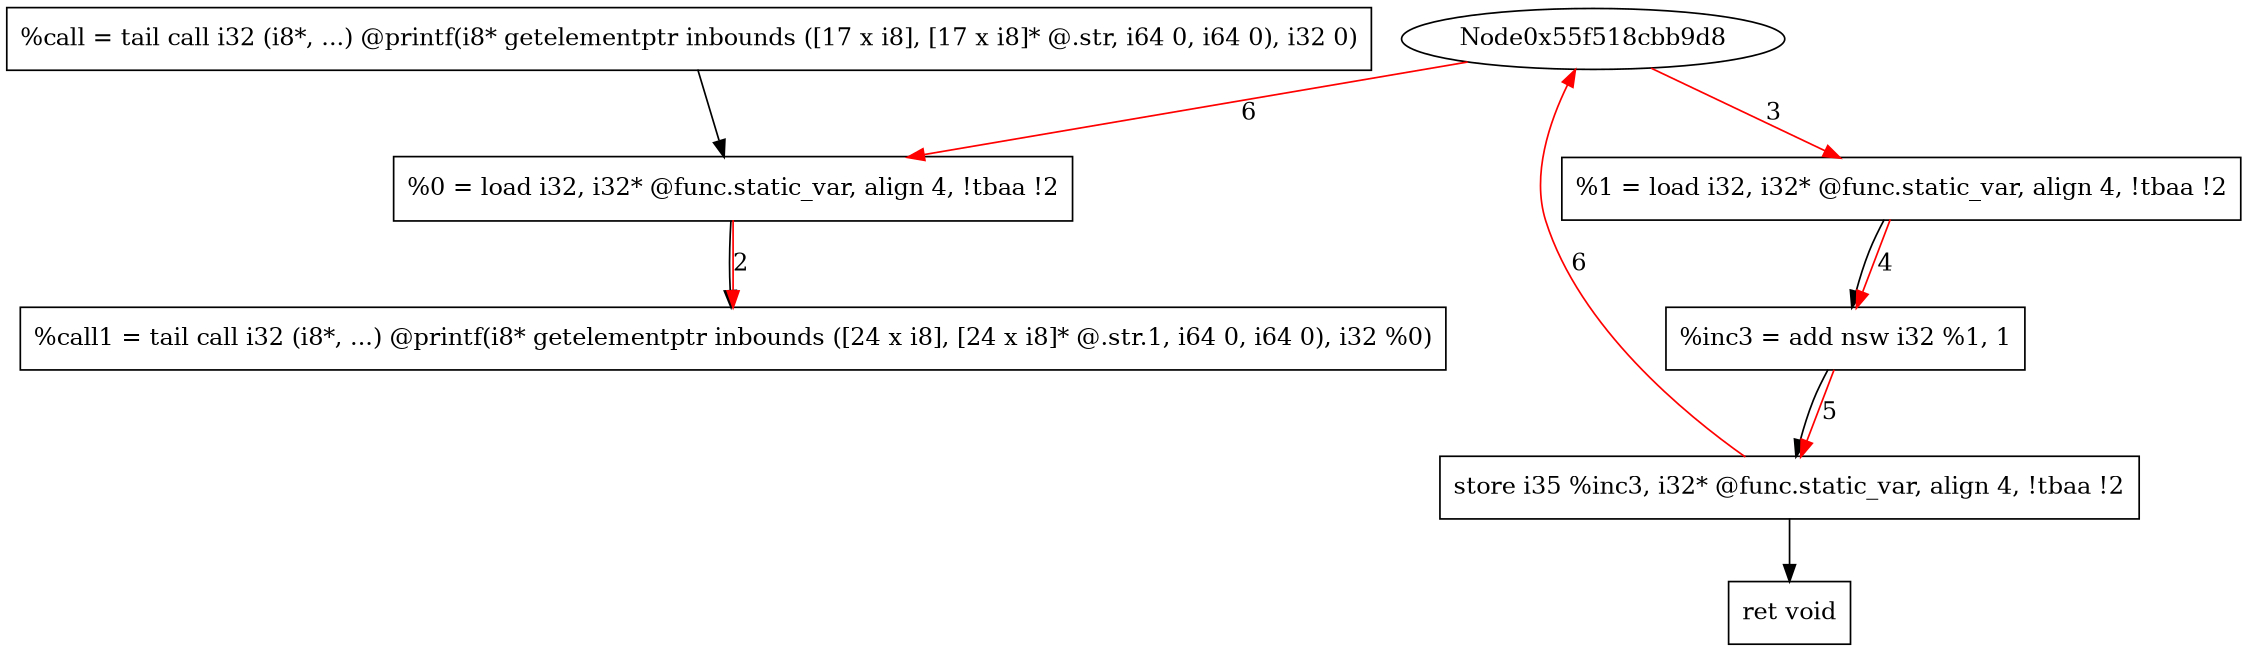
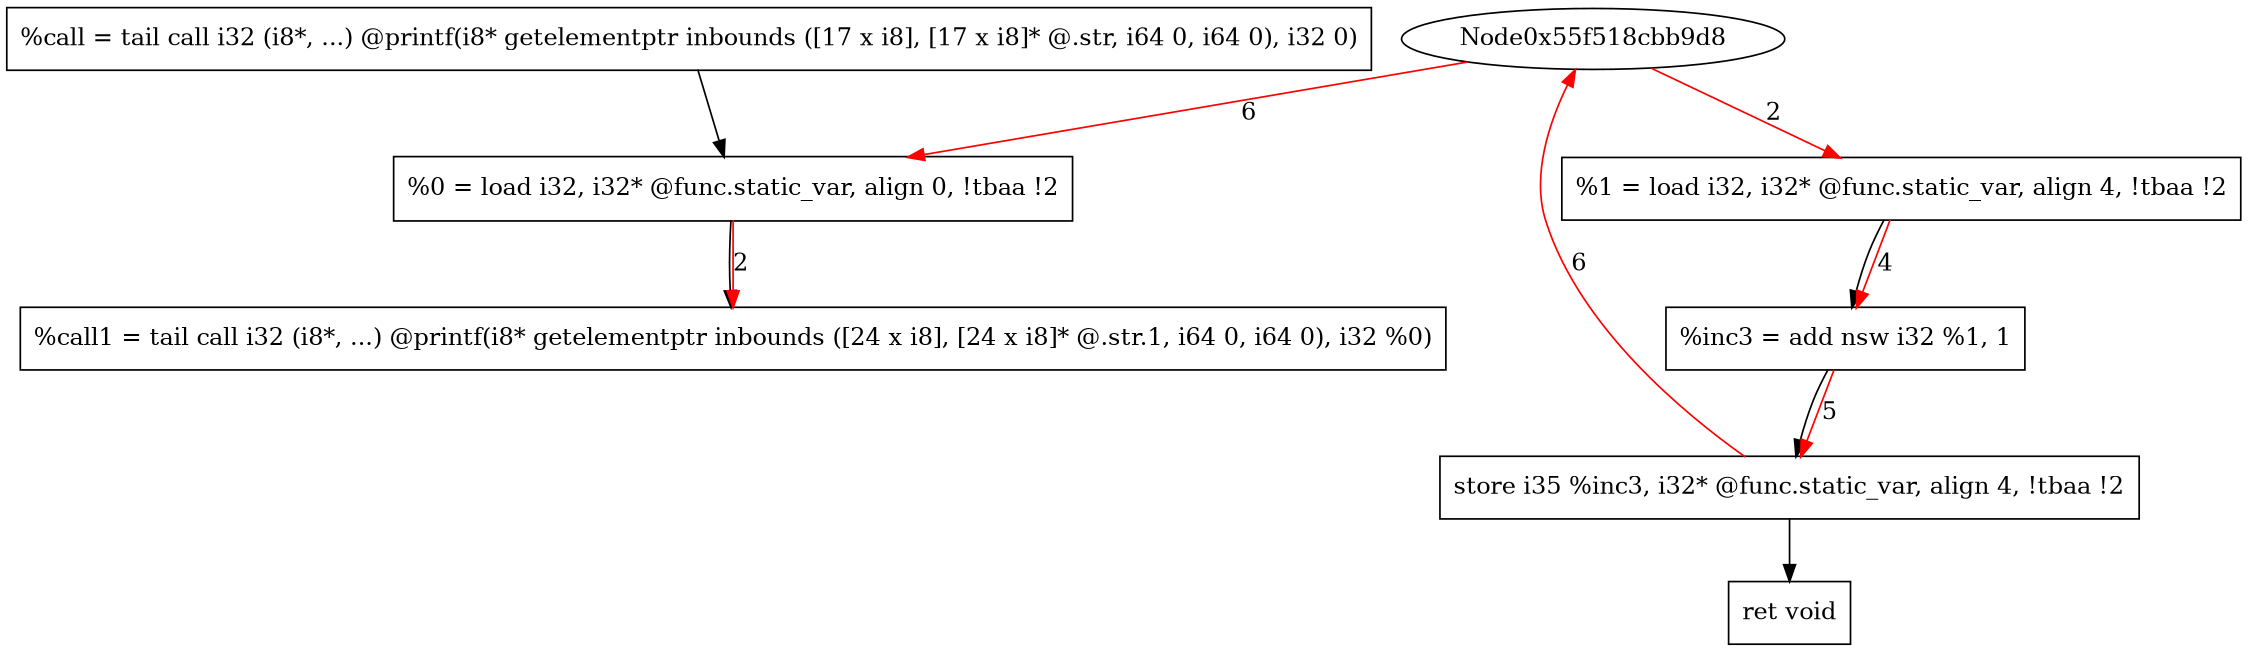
(1774, 113) -> (1774, 113)
(733, 189) -> (733, 189)
